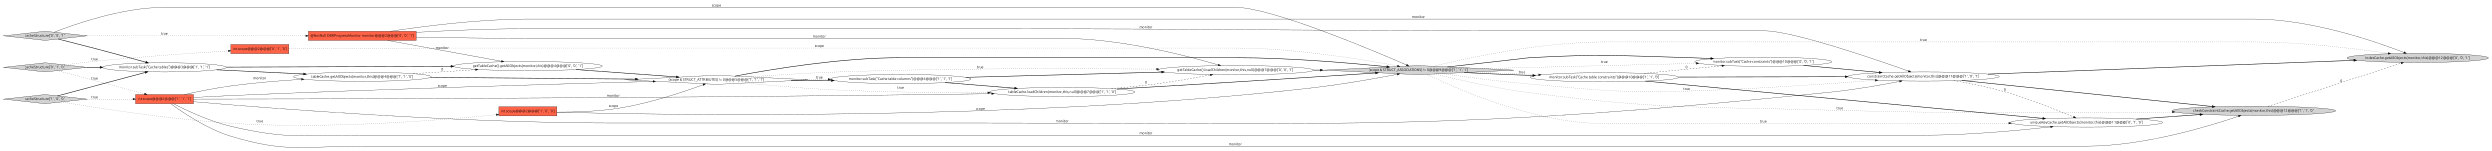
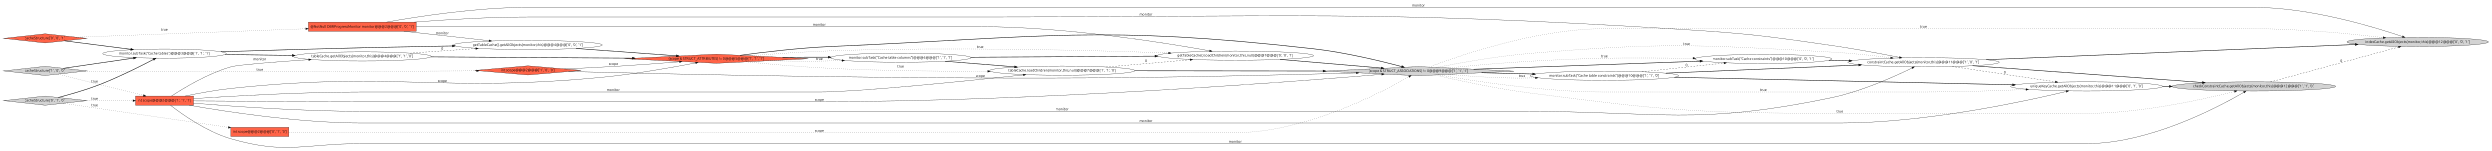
(734, 7) -> (788, 102)
(45, 36) -> (45, 38)
(716, 80) -> (716, 59)
(528, 111) -> (528, 70)
